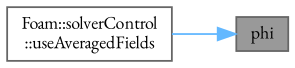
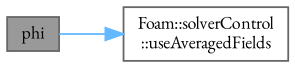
(195, 34) -> (82, 34)
